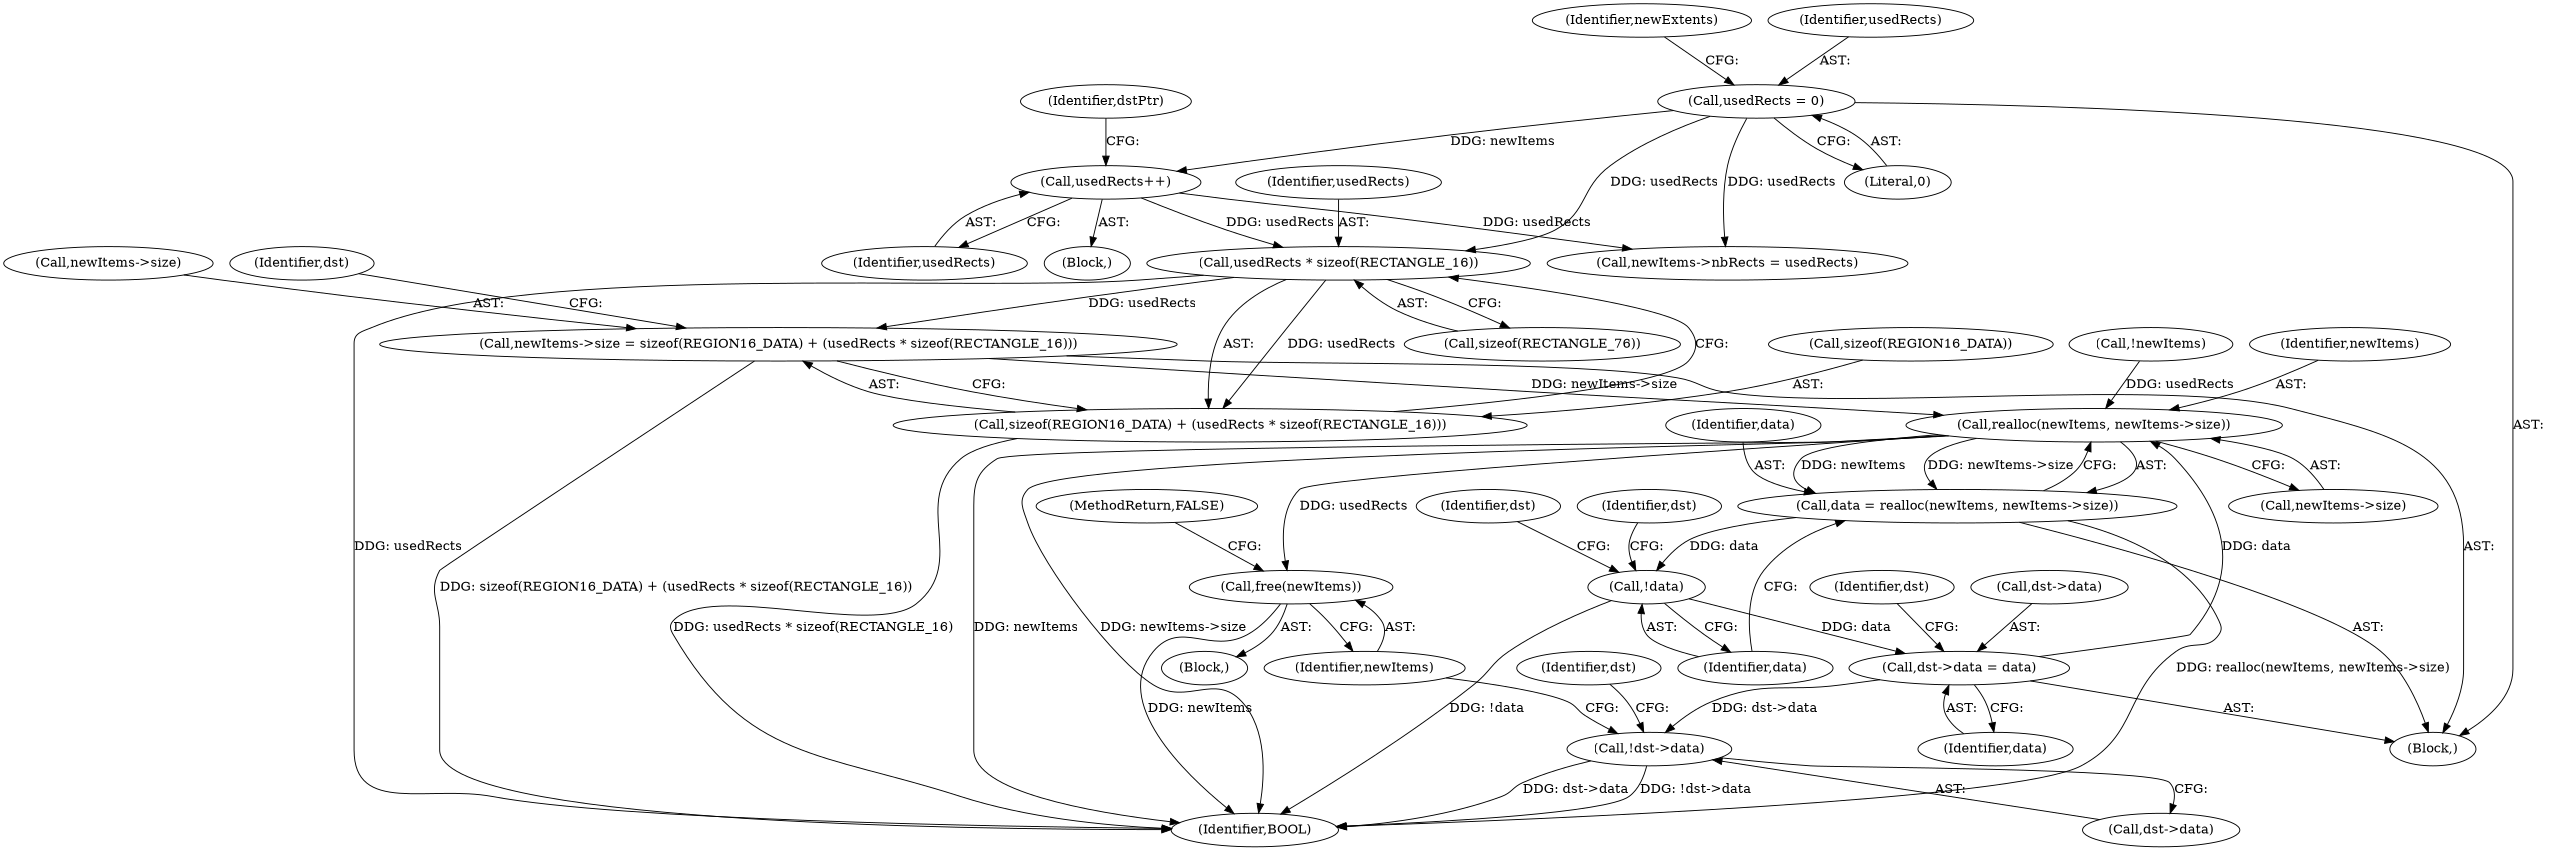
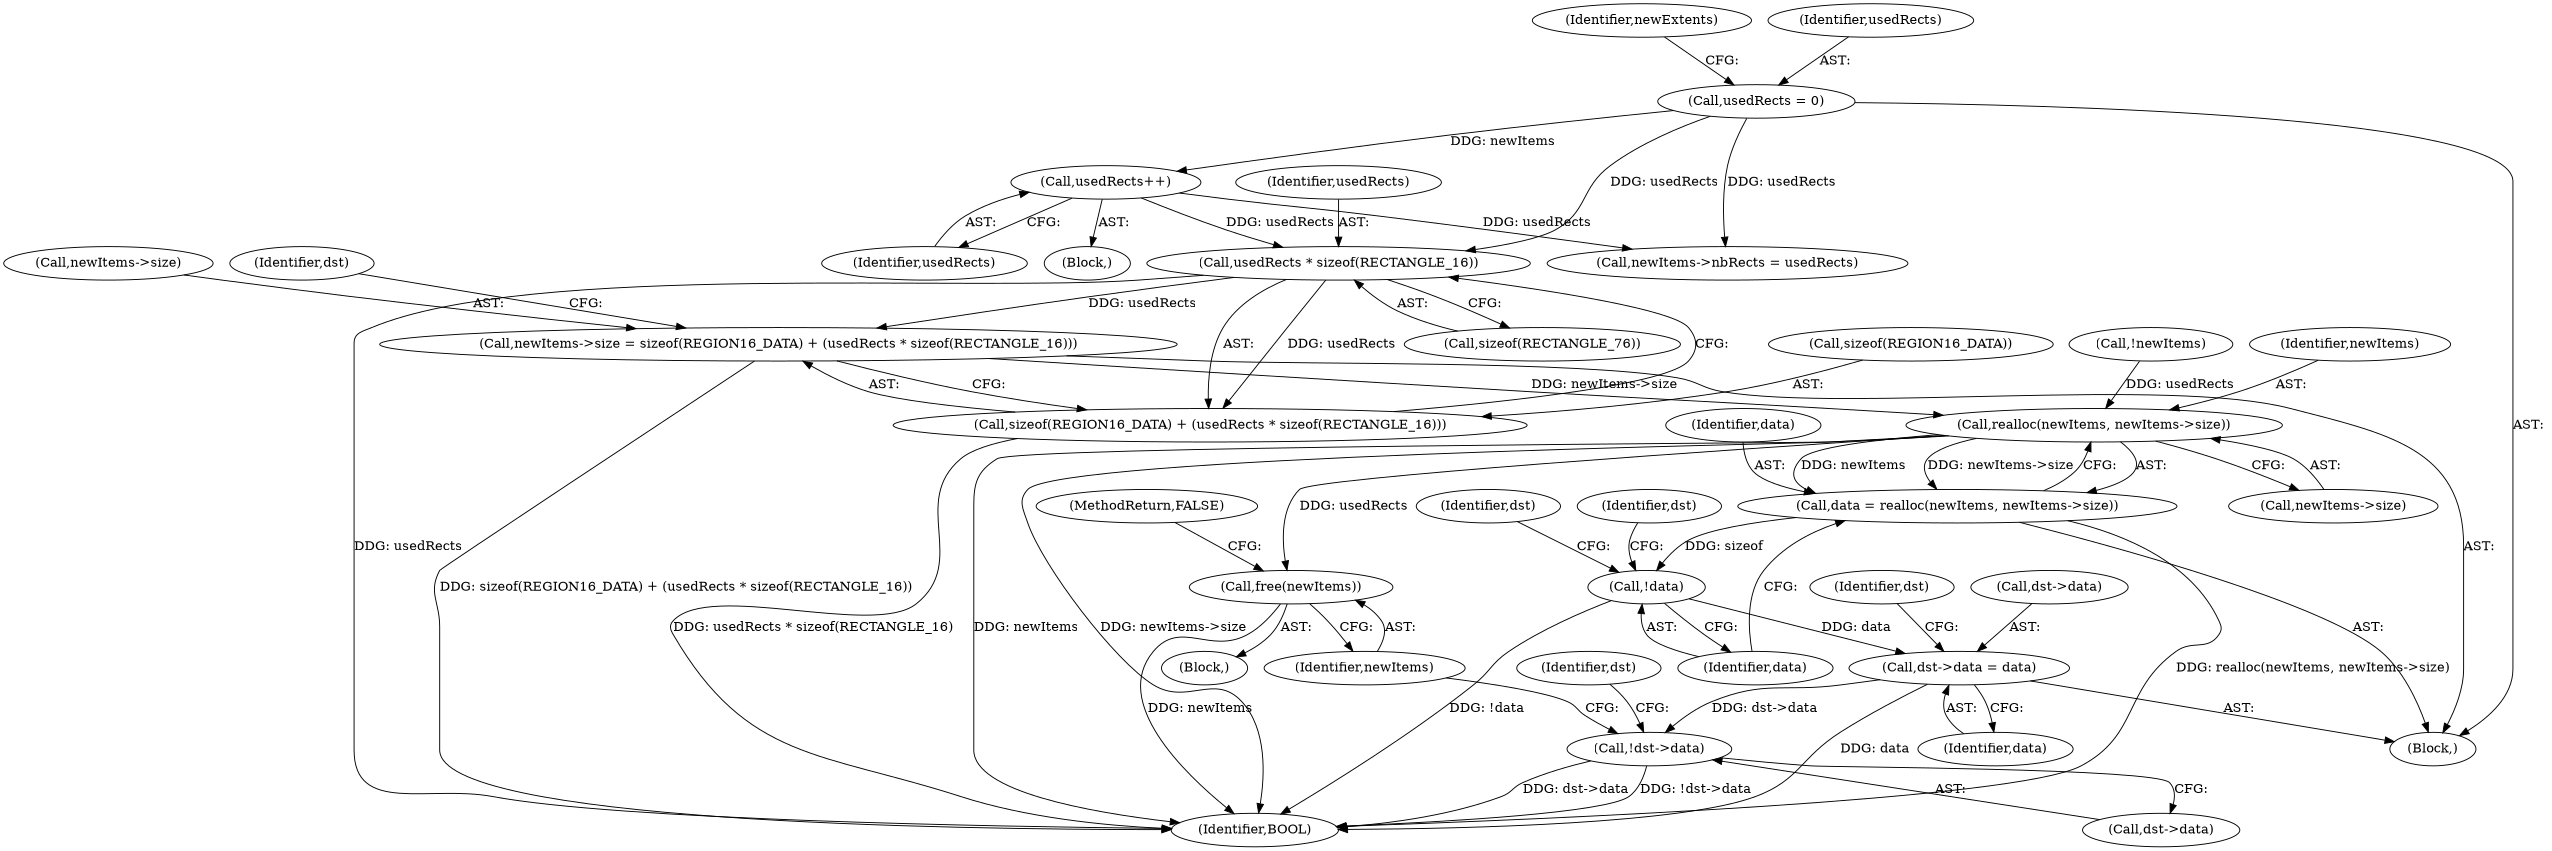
(1106, 101) -> none
(1898, 182) -> none
(1724, 547) -> (1724, 547)
(2204, 616) -> (1579, 822)
